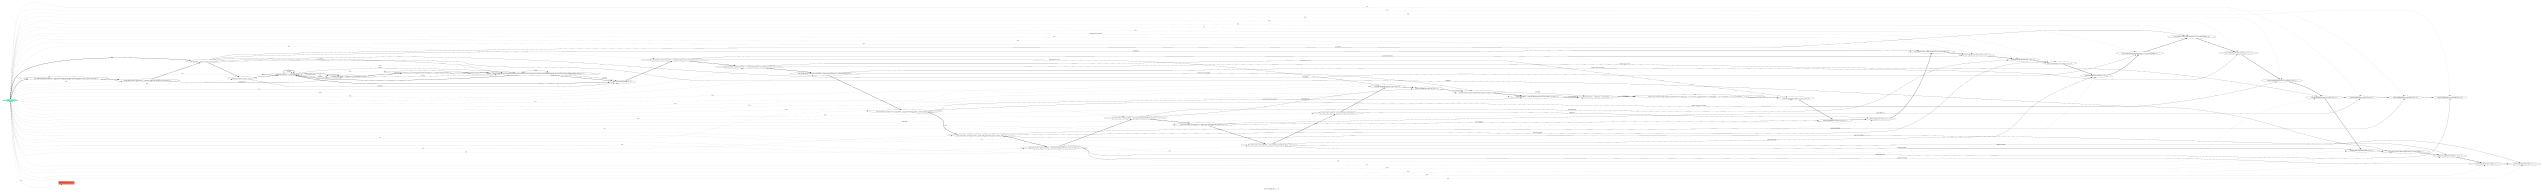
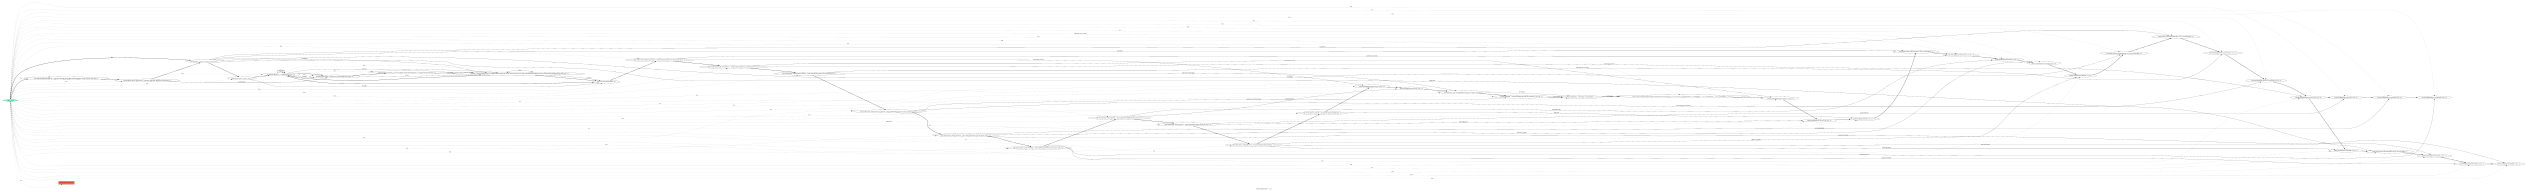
(289, 74) -> (281, 74)
